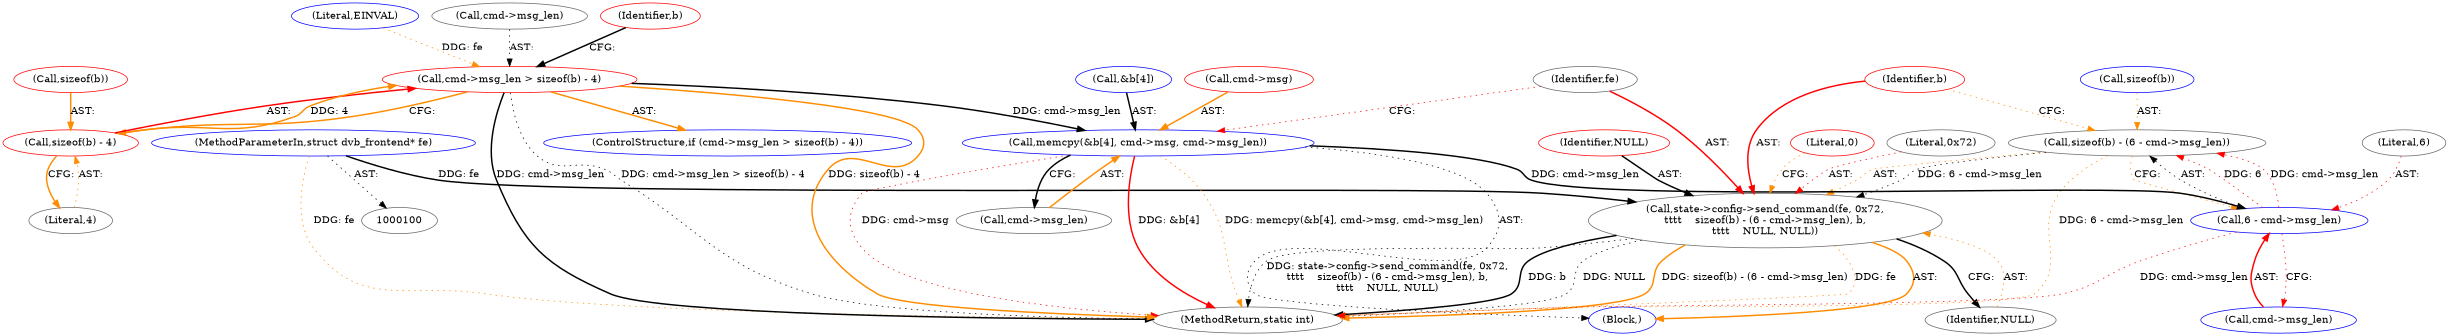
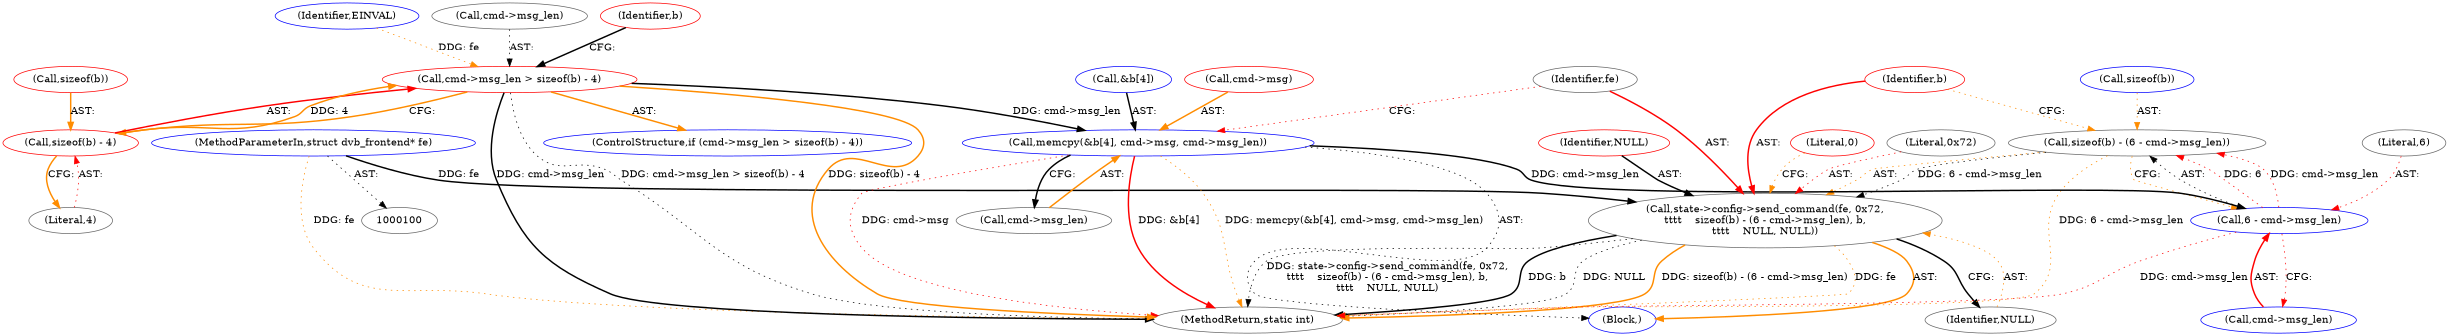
(355, 16) -> (347, 16)
(78, 185) -> (78, 185)
